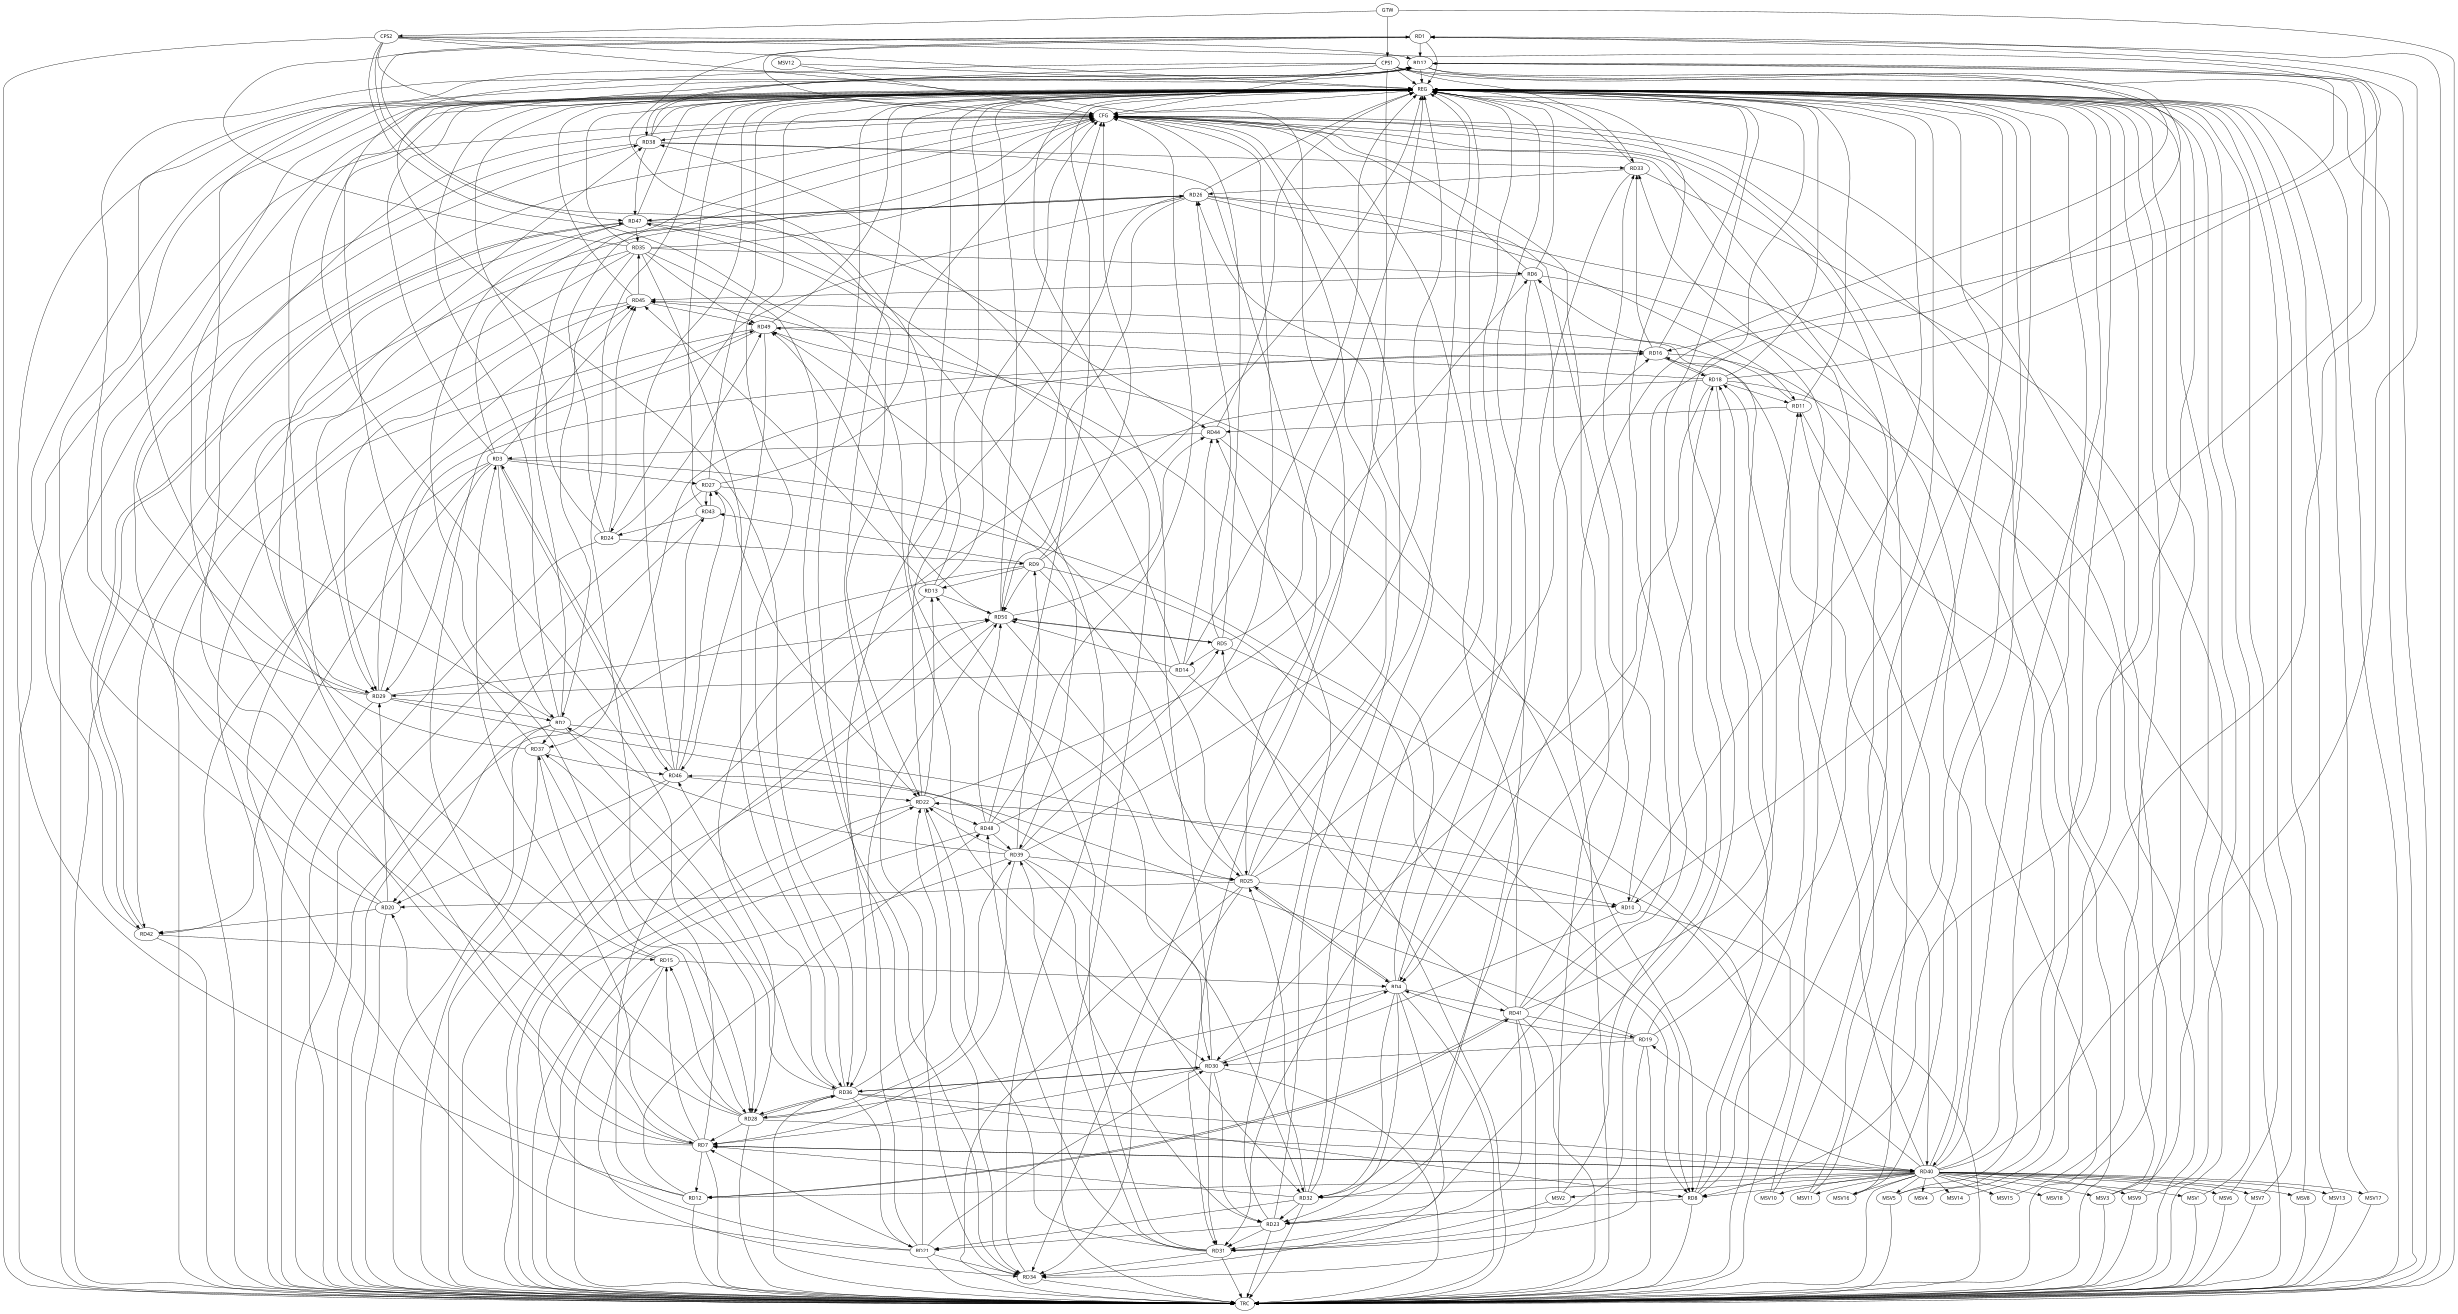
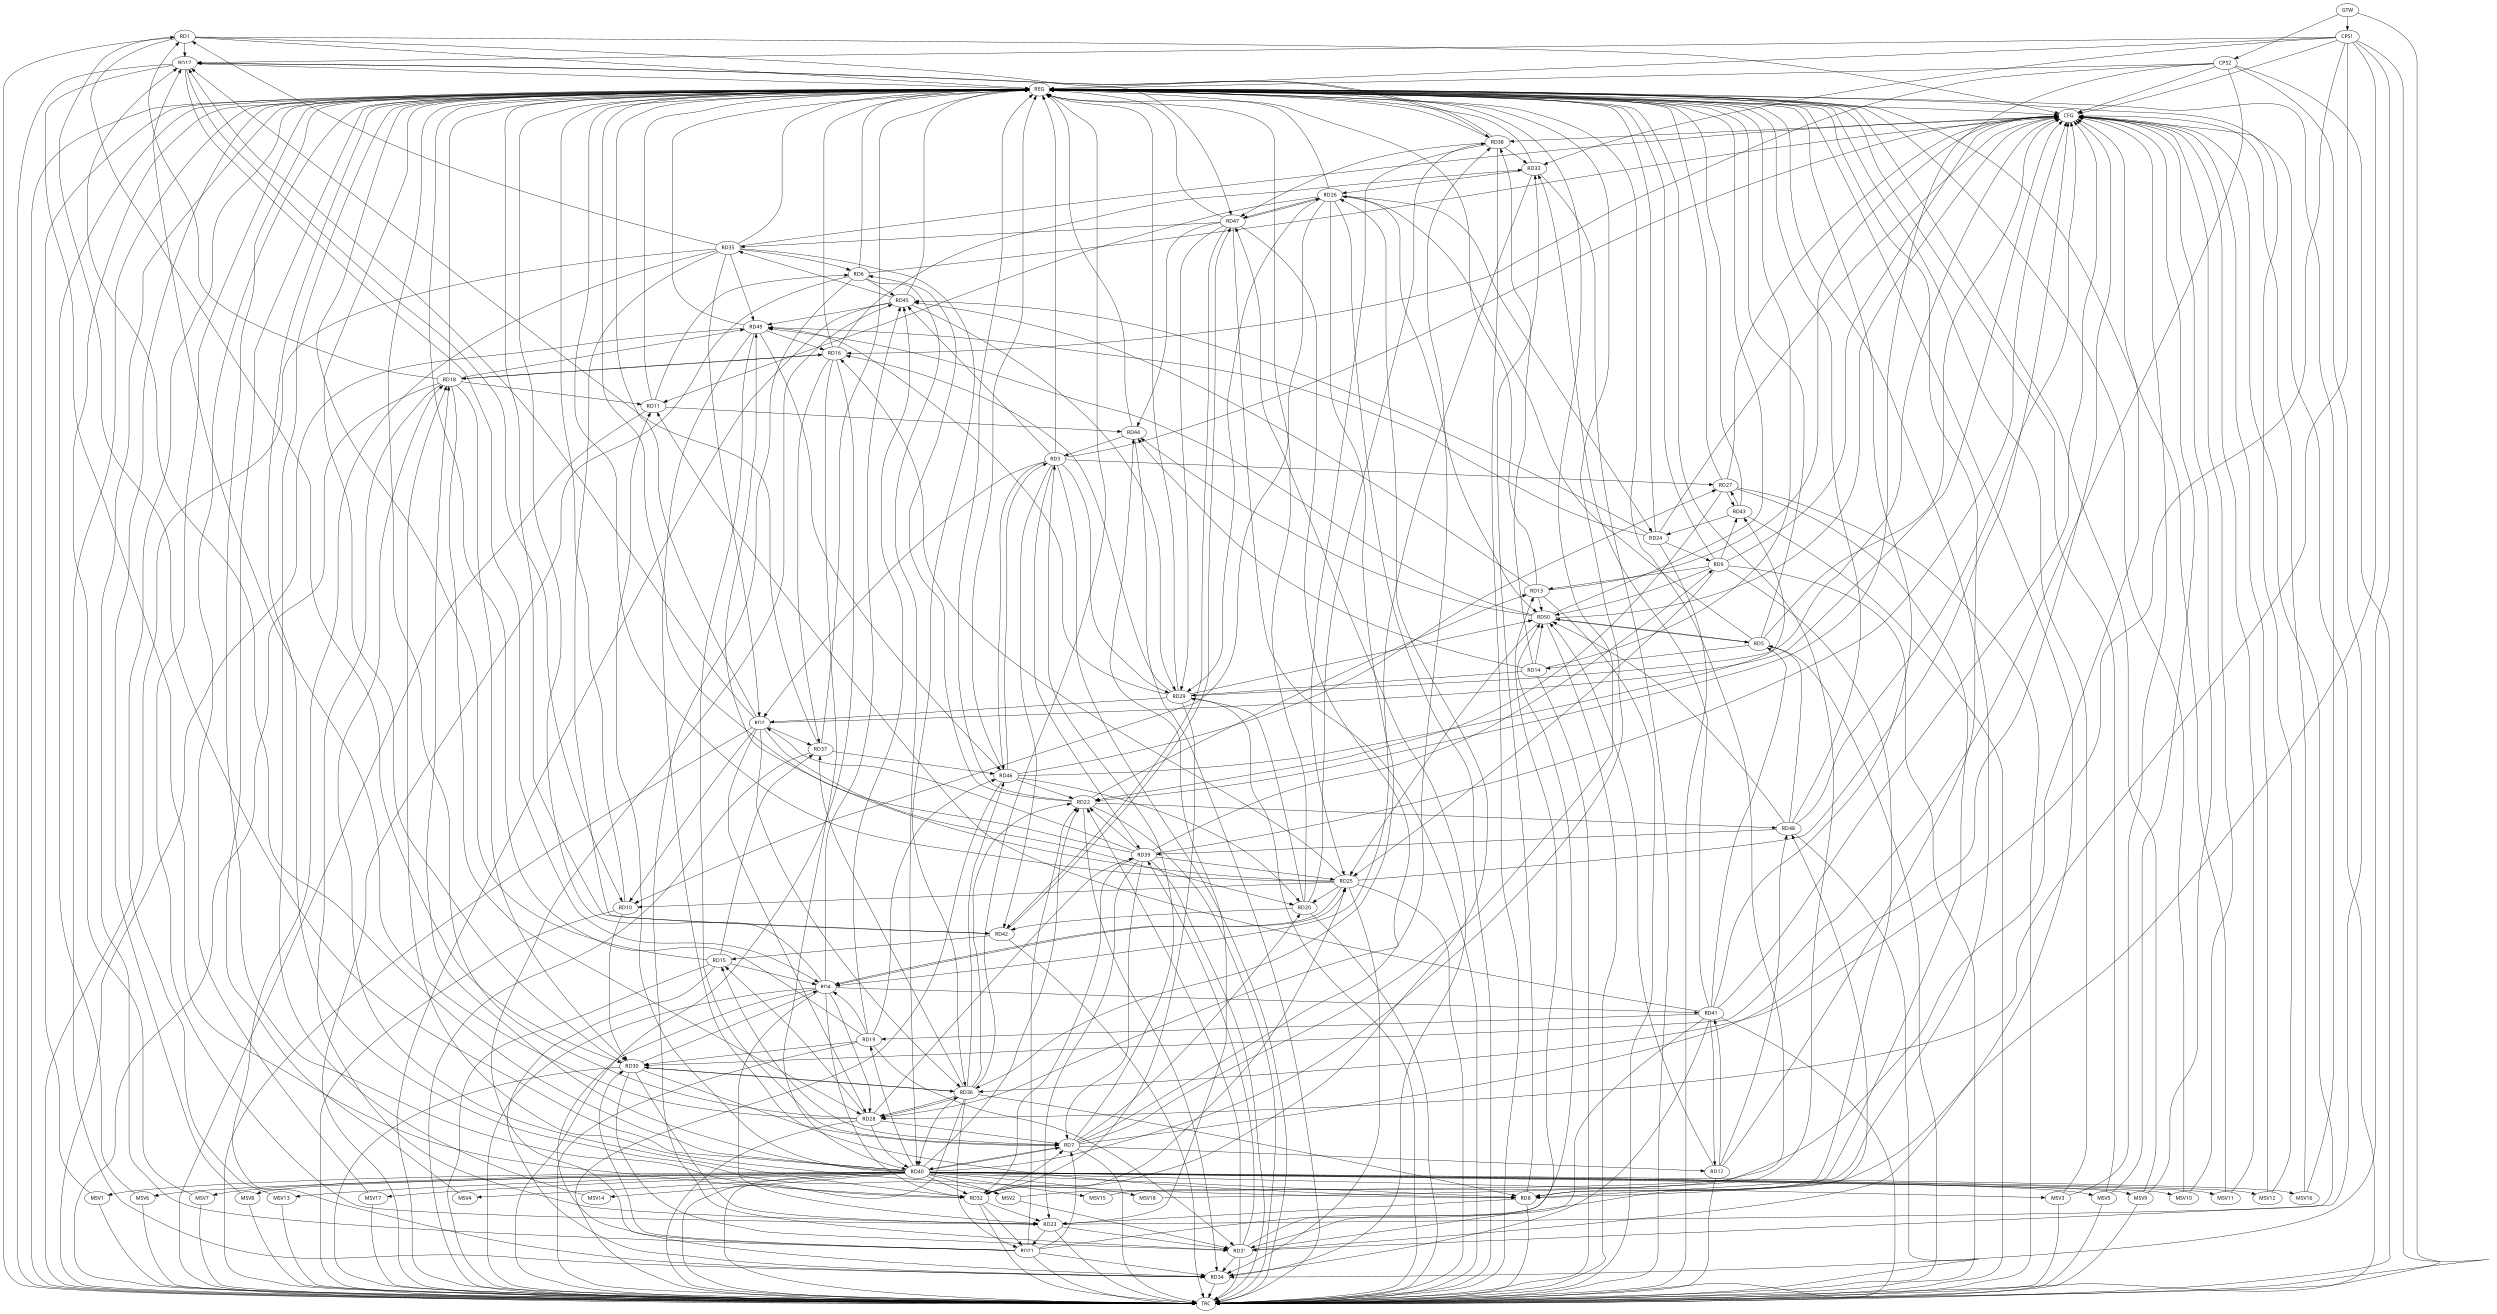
(777, 39) -> (1268, 50)
(641, 942) -> (766, 914)
(1343, 1184) -> (1591, 1179)
